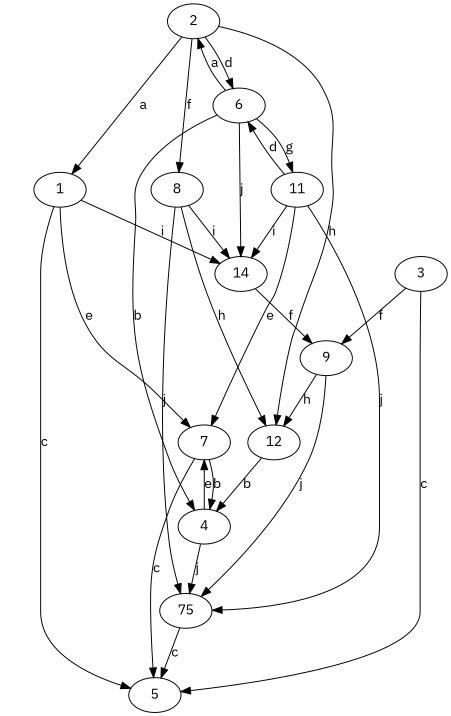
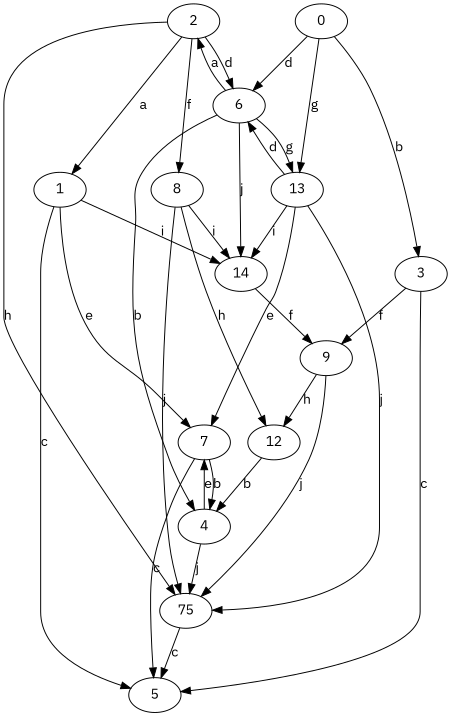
none -> (321, 21)
(297, 190) -> (297, 190)
(333, 192) -> (4, 269)
